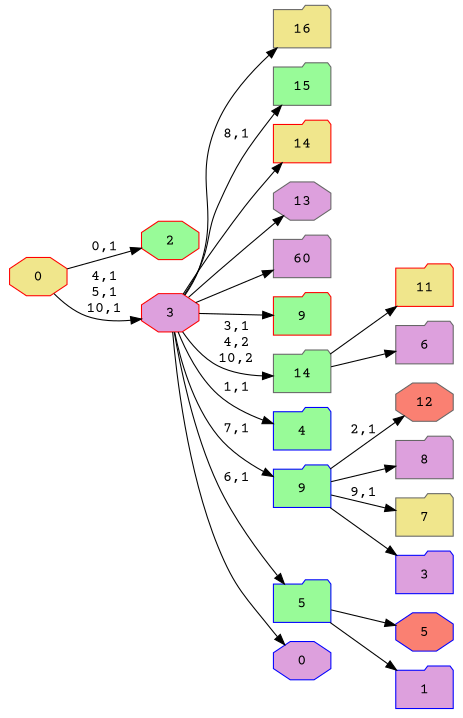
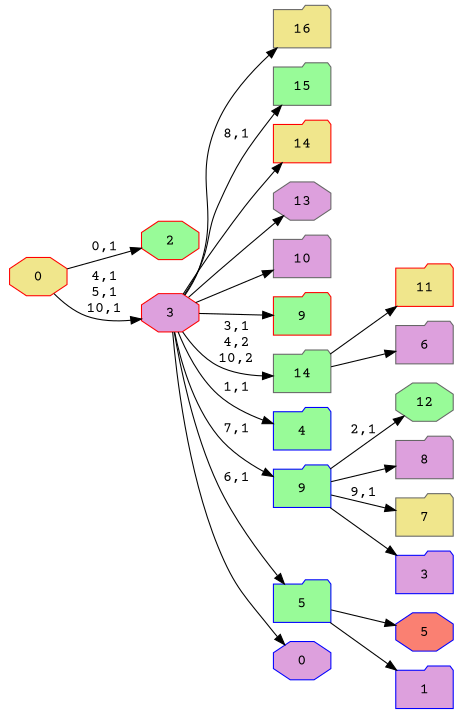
(302, 259) -> (302, 259)
(424, 402) -> (424, 402)
